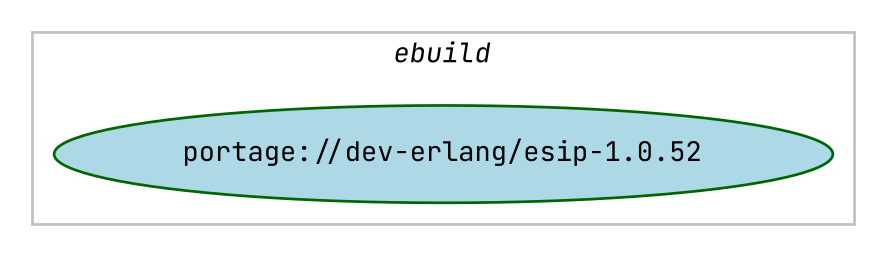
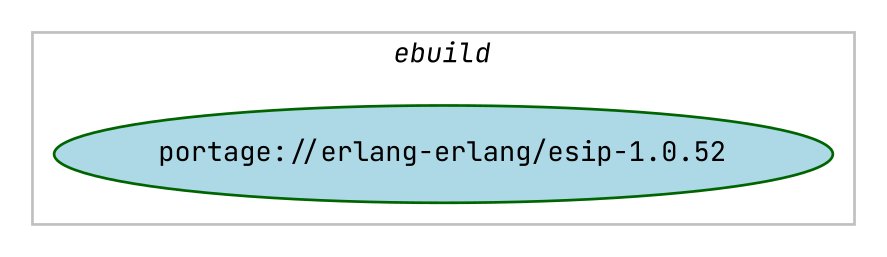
(443, 154) -> (443, 154)
